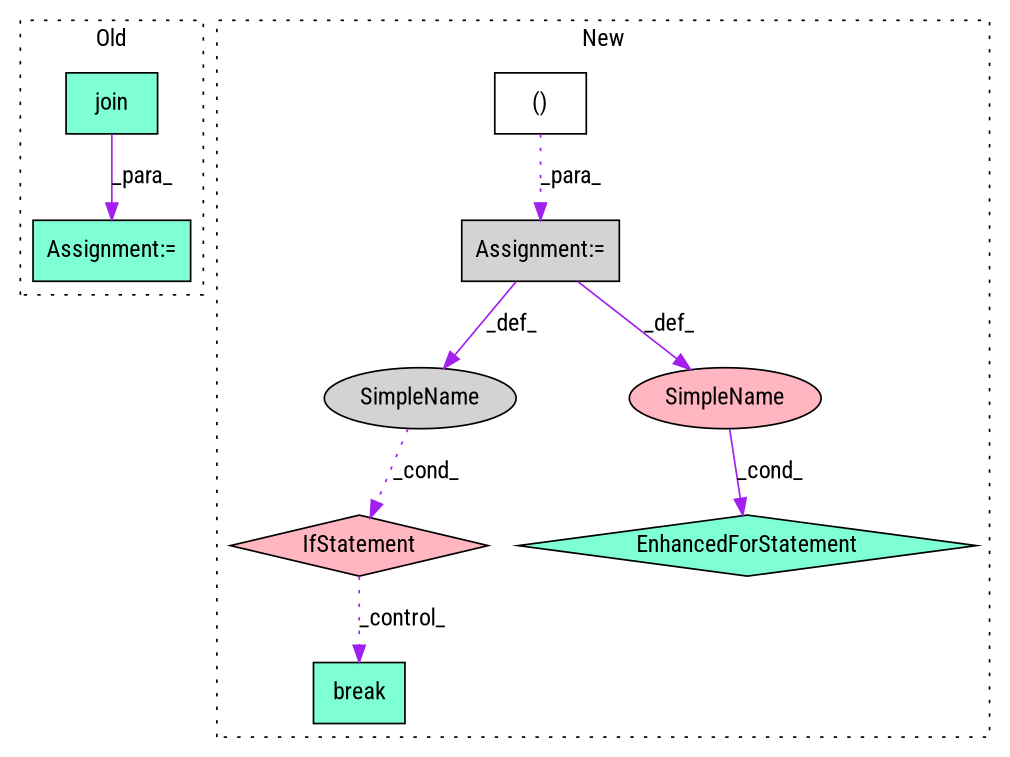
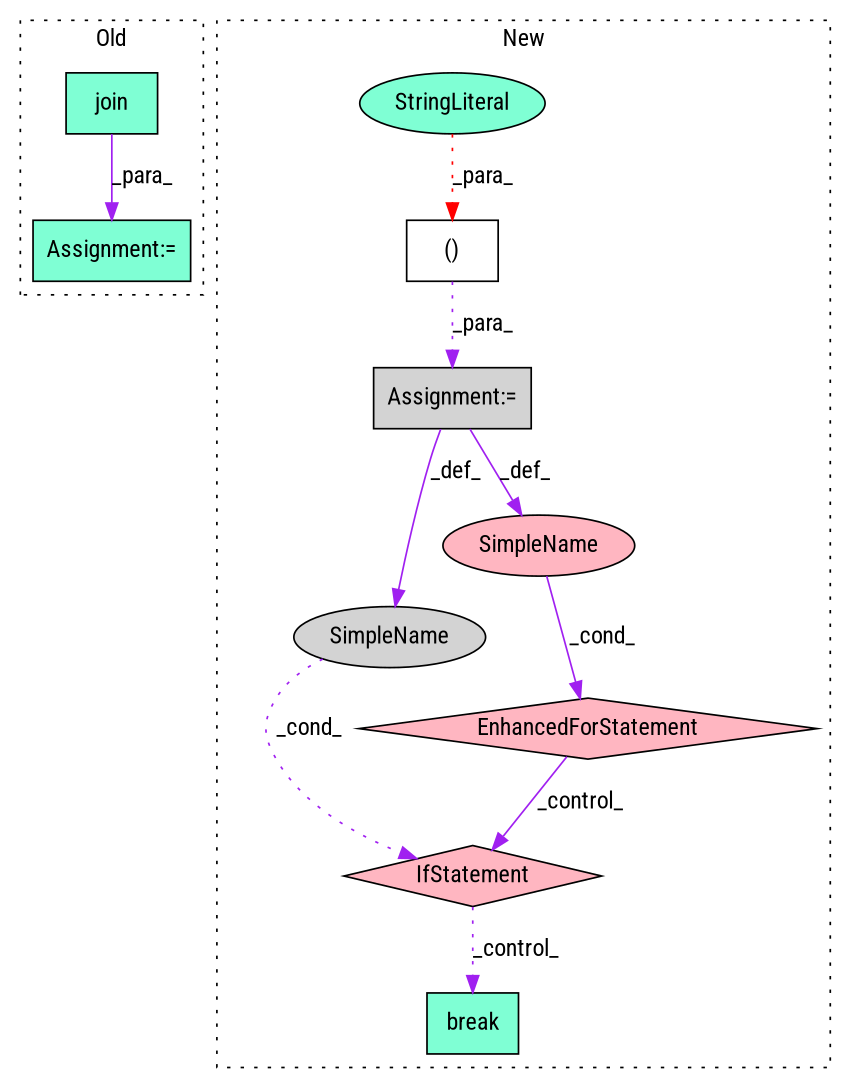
none -> (452, 103)
(747, 546) -> (588, 729)
none -> (535, 796)
